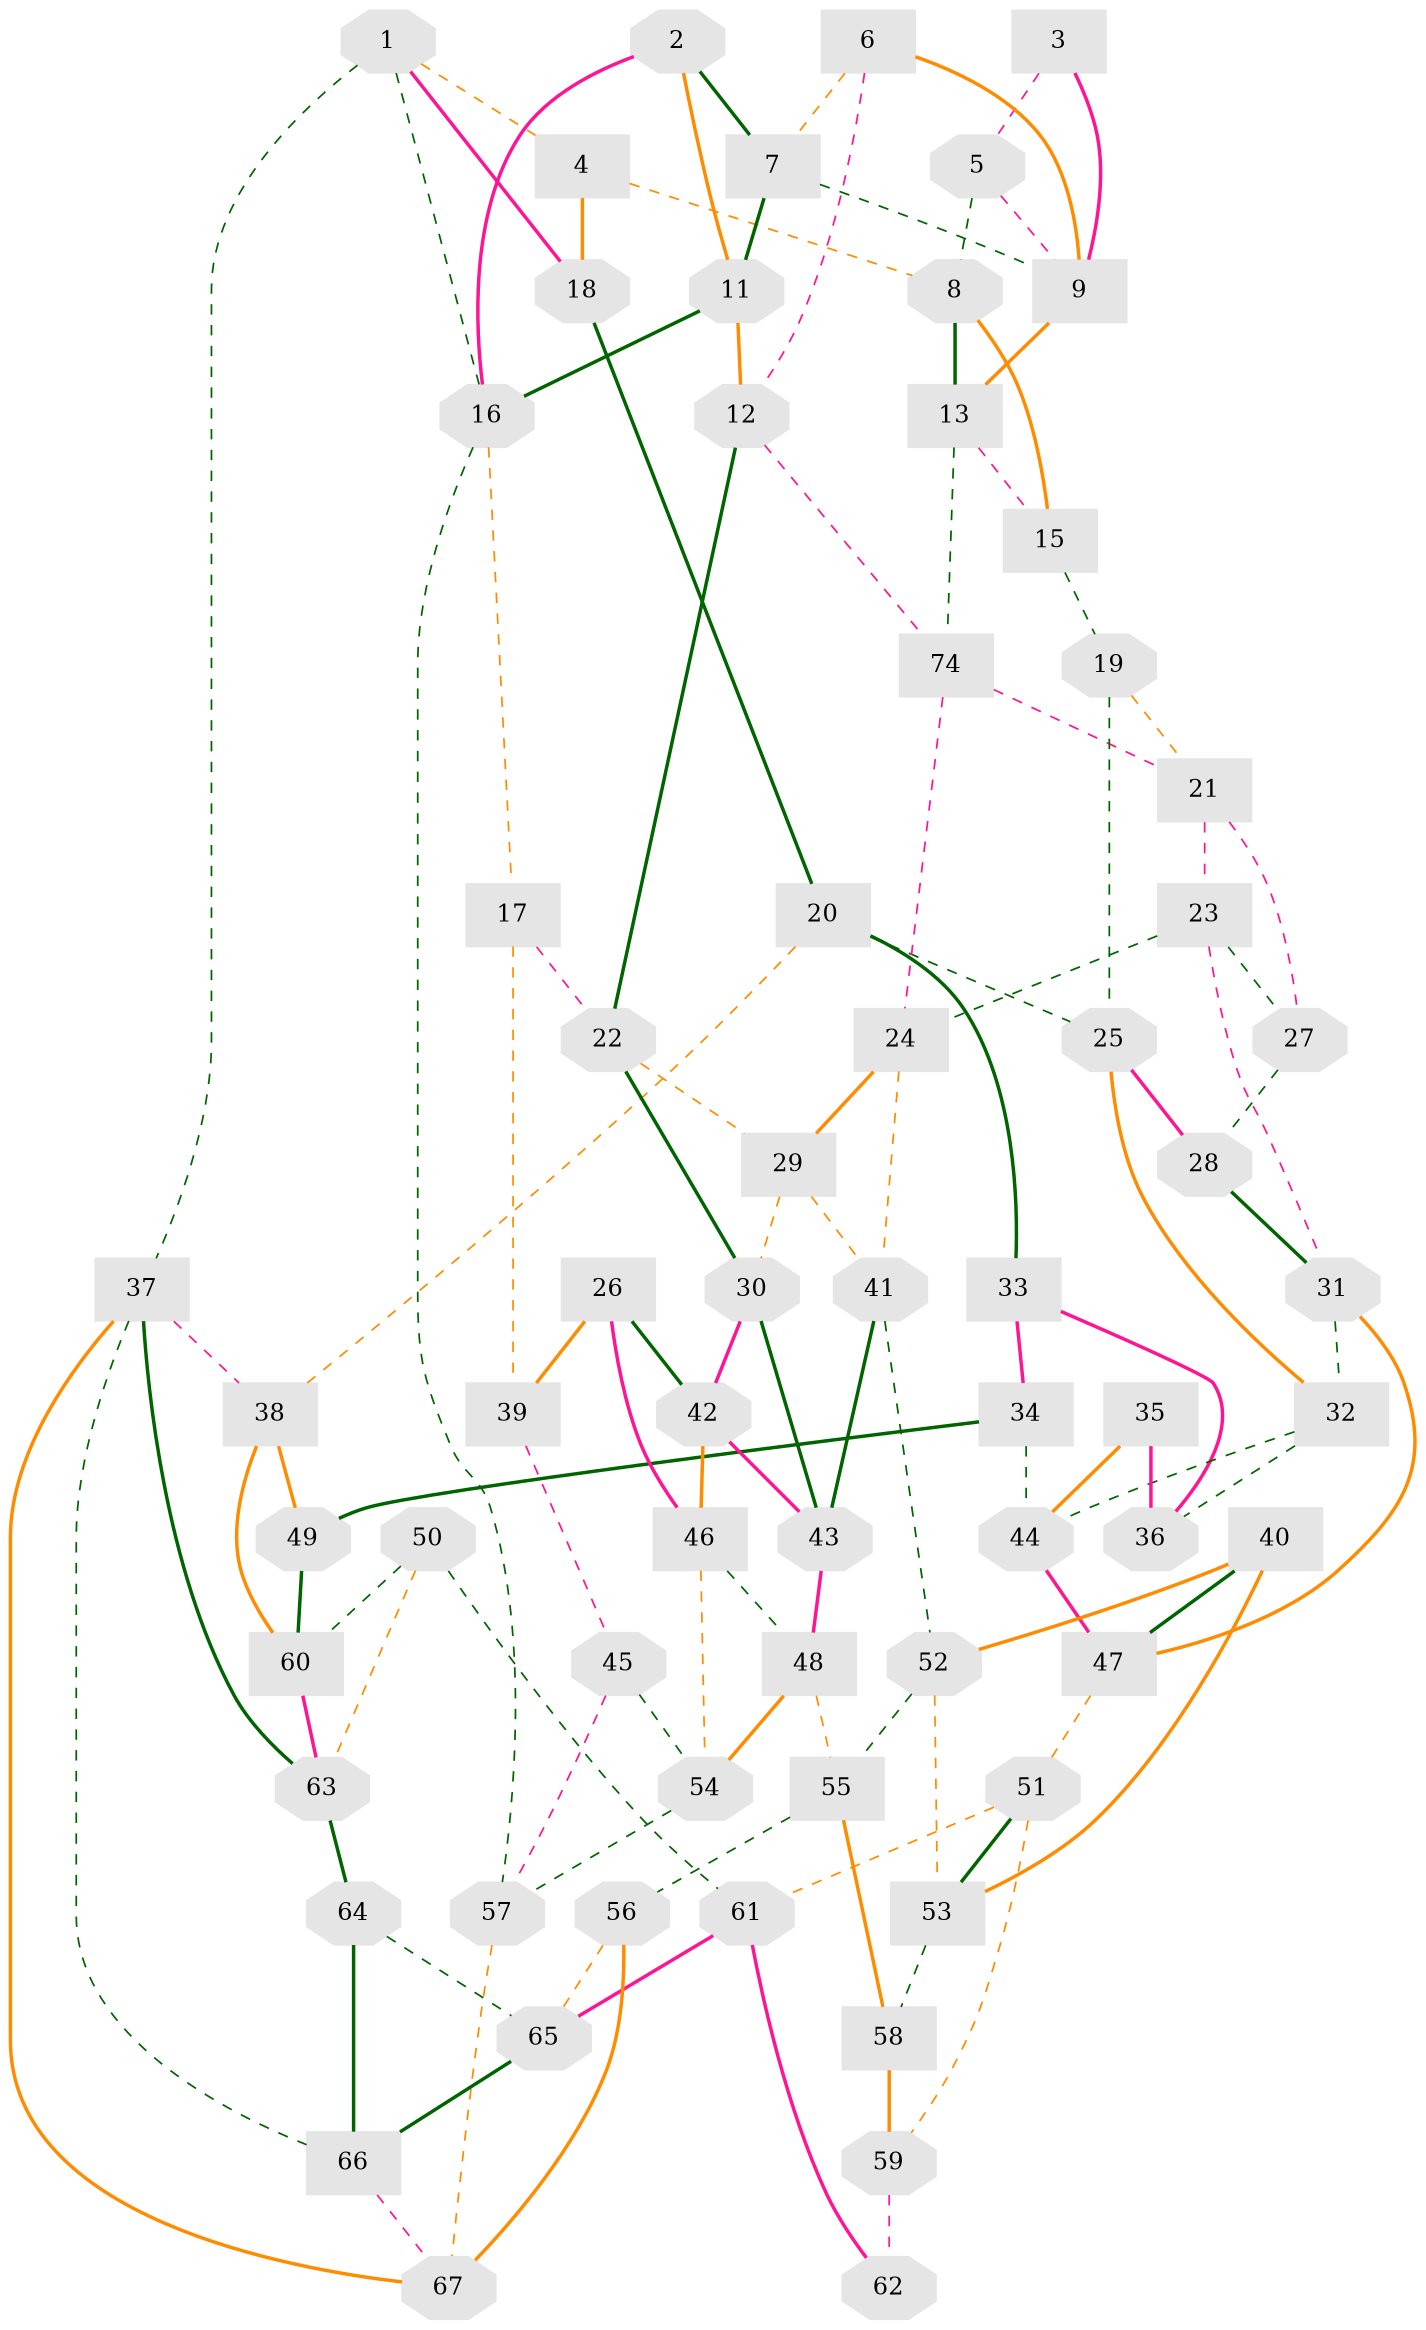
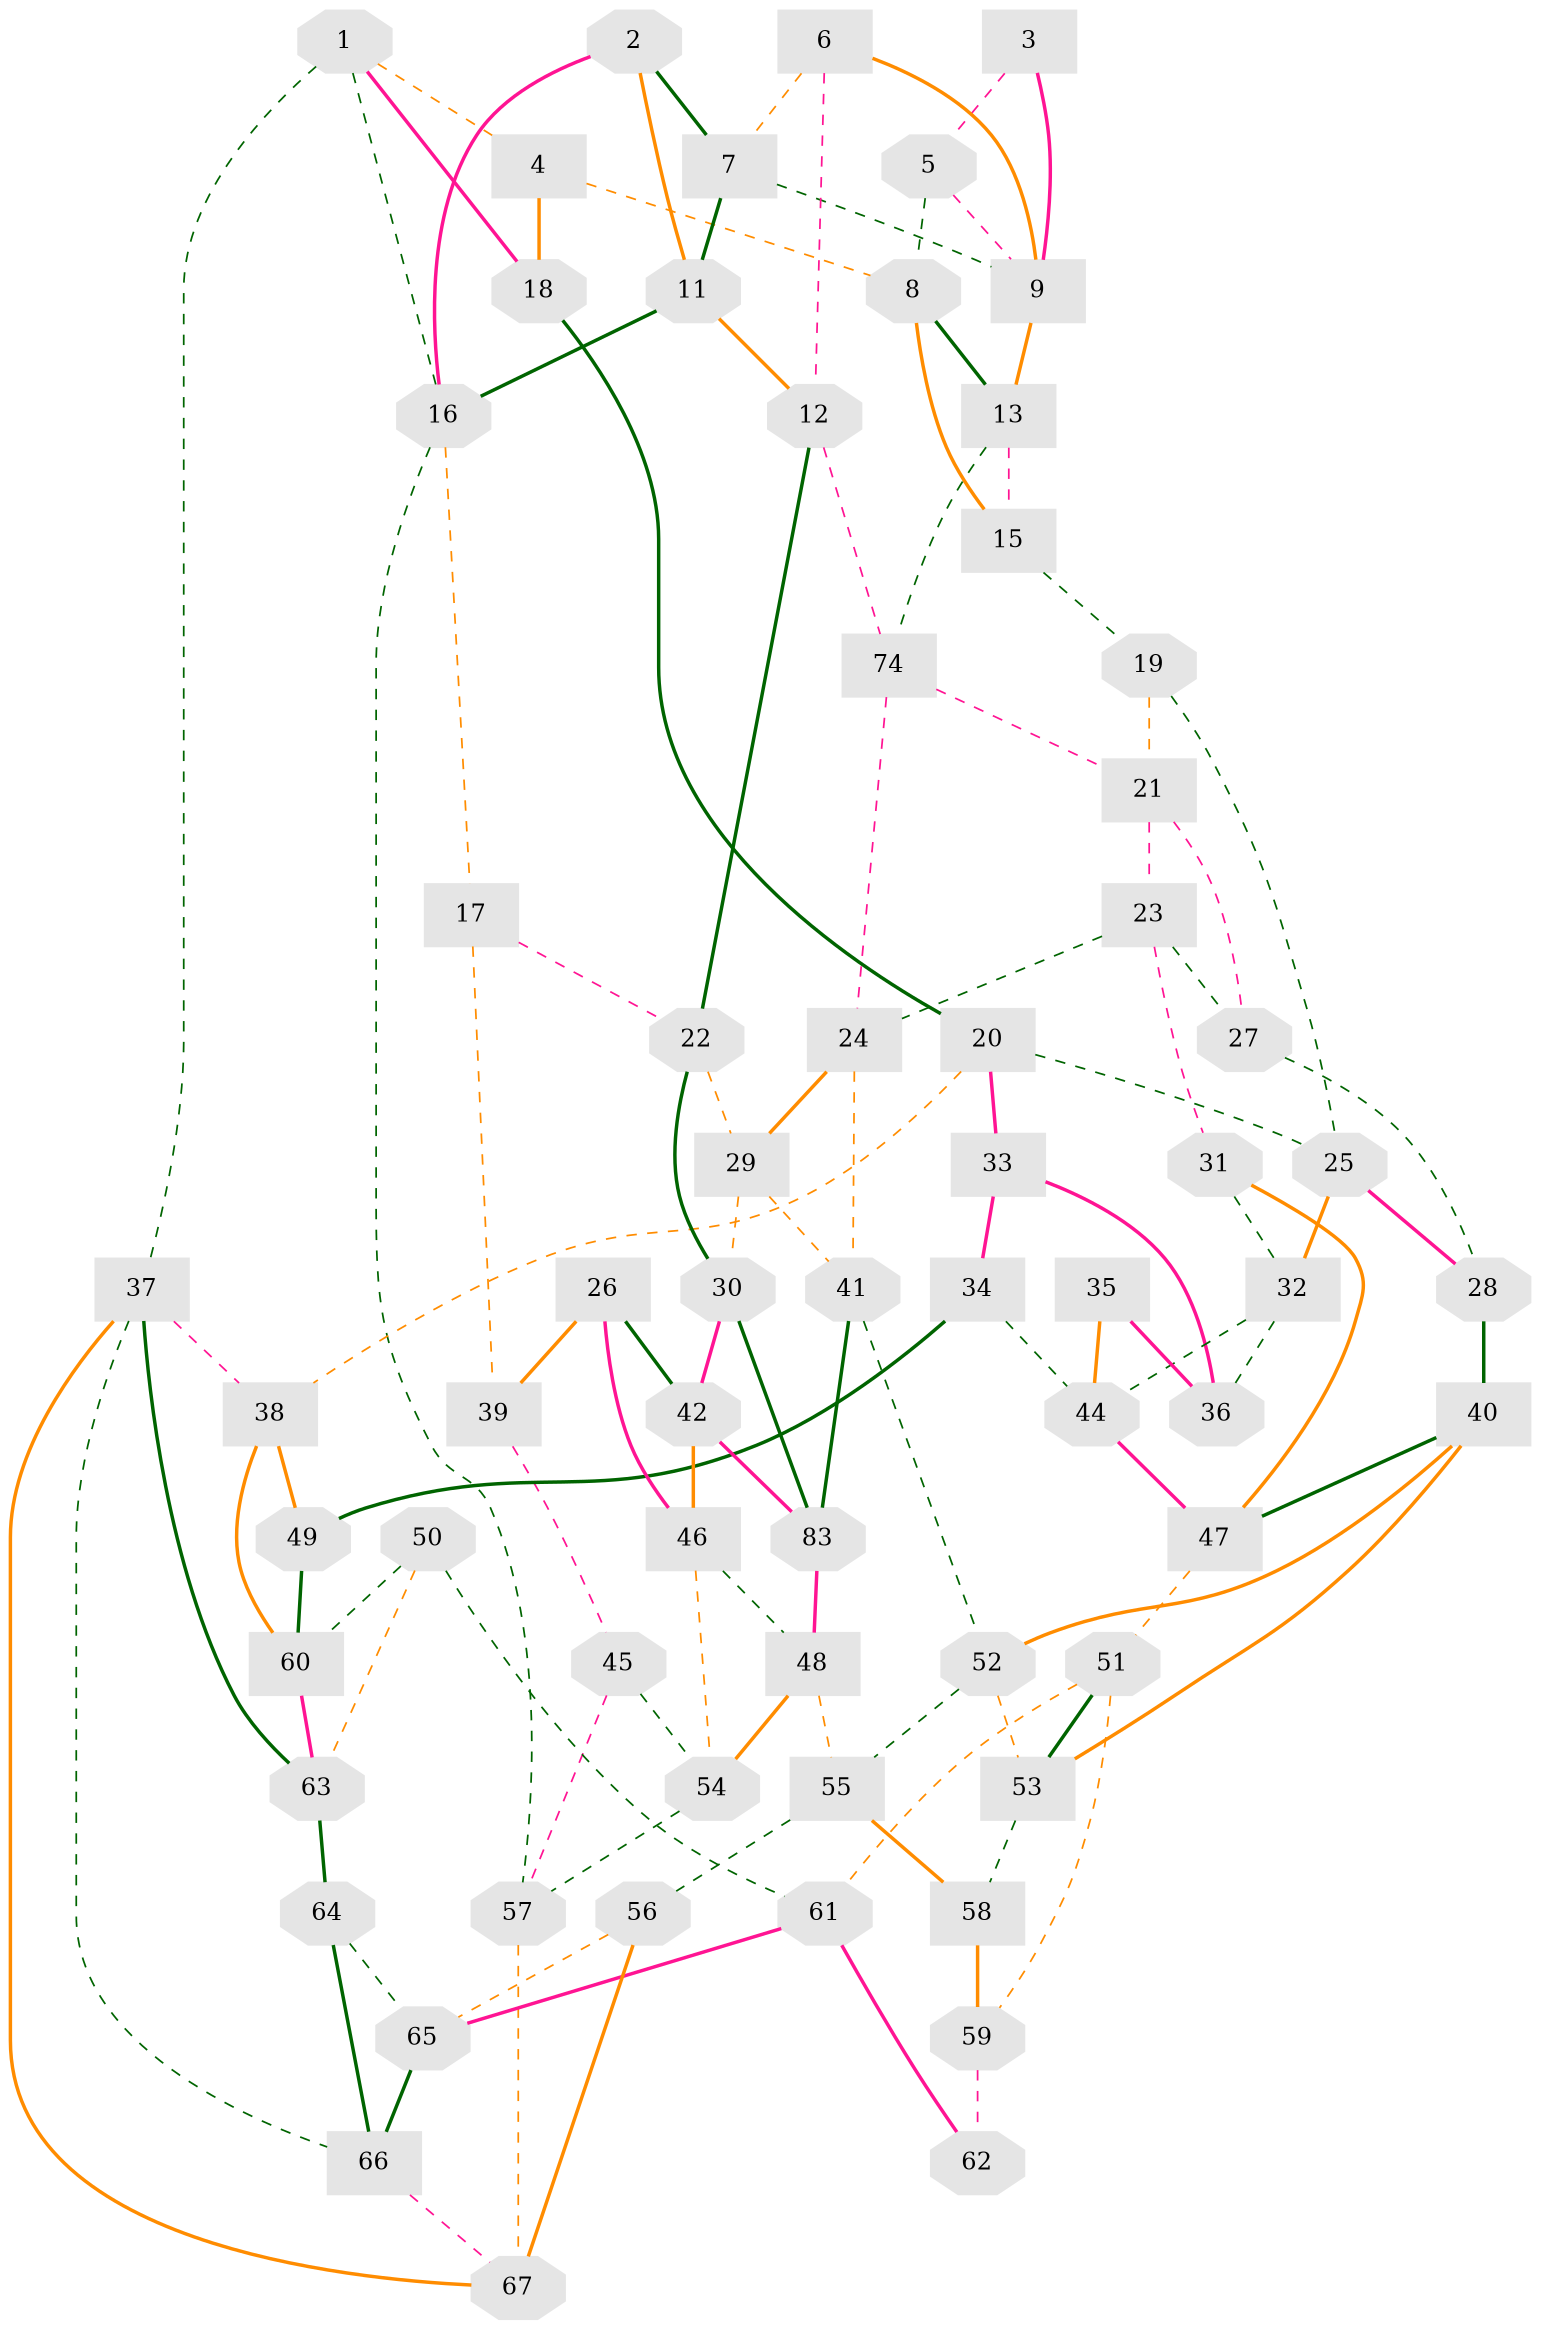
(993, 1071) -> (993, 1103)
(1269, 1227) -> (1484, 1352)
(825, 1539) -> (818, 1539)
